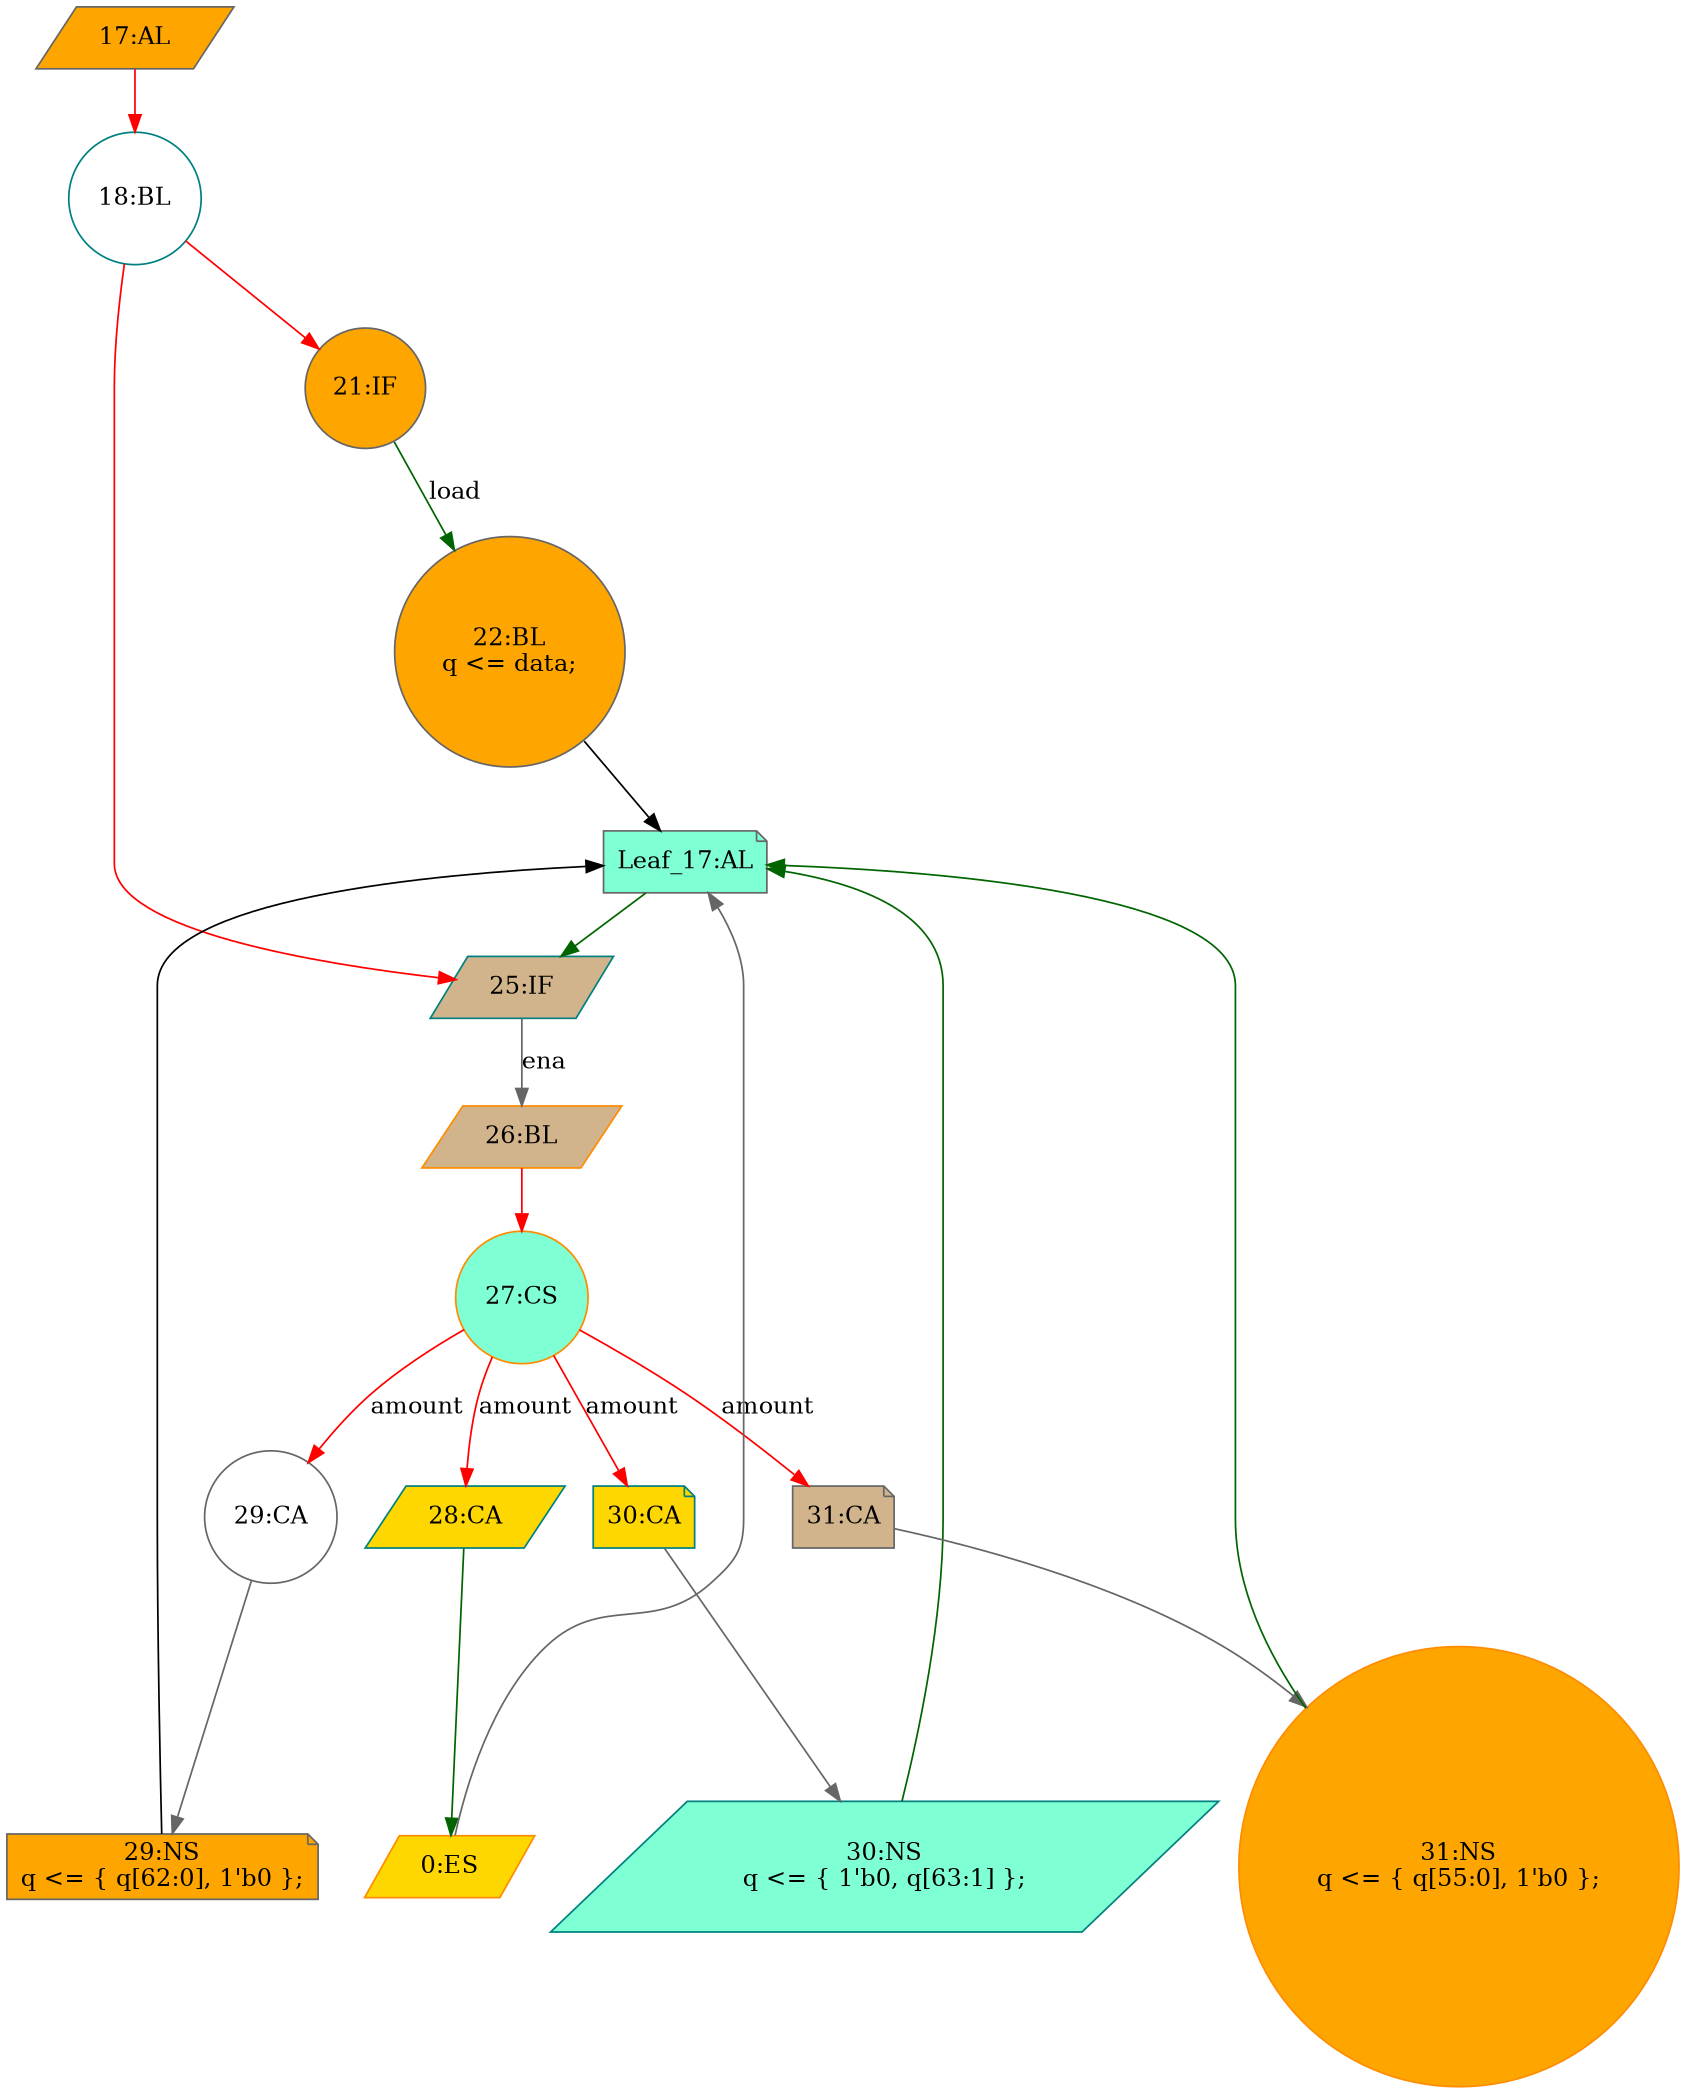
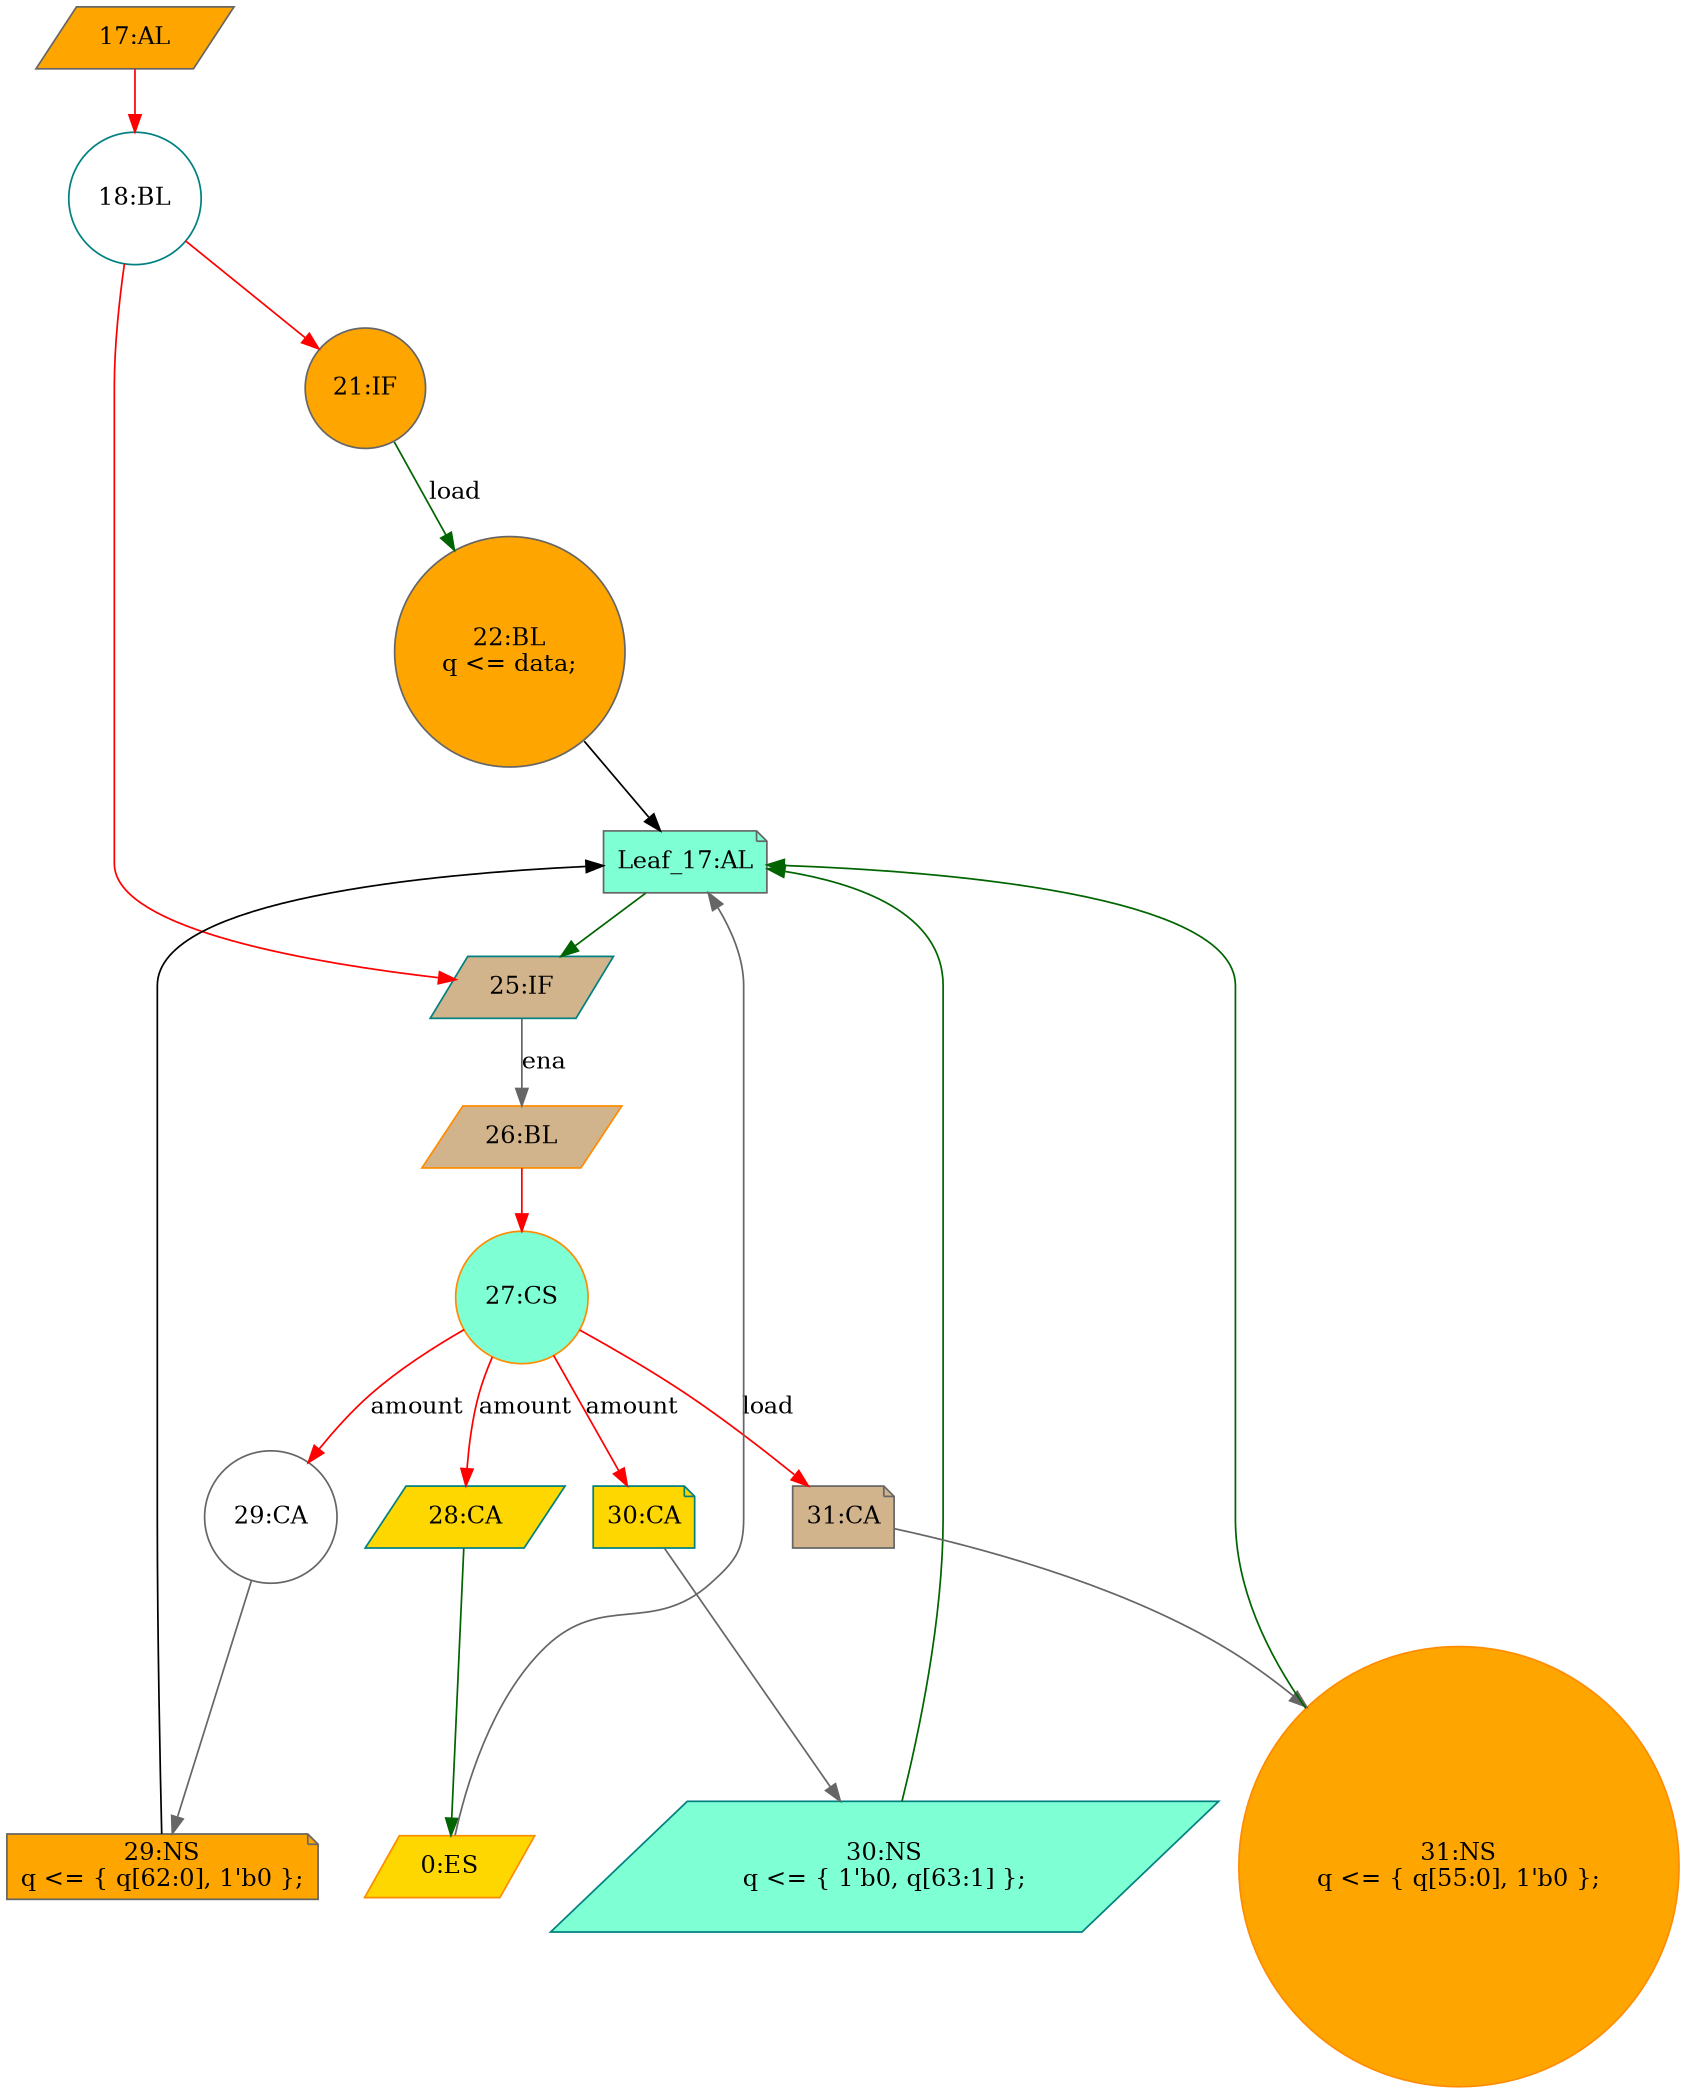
(769, 1407) -> (769, 1407)
